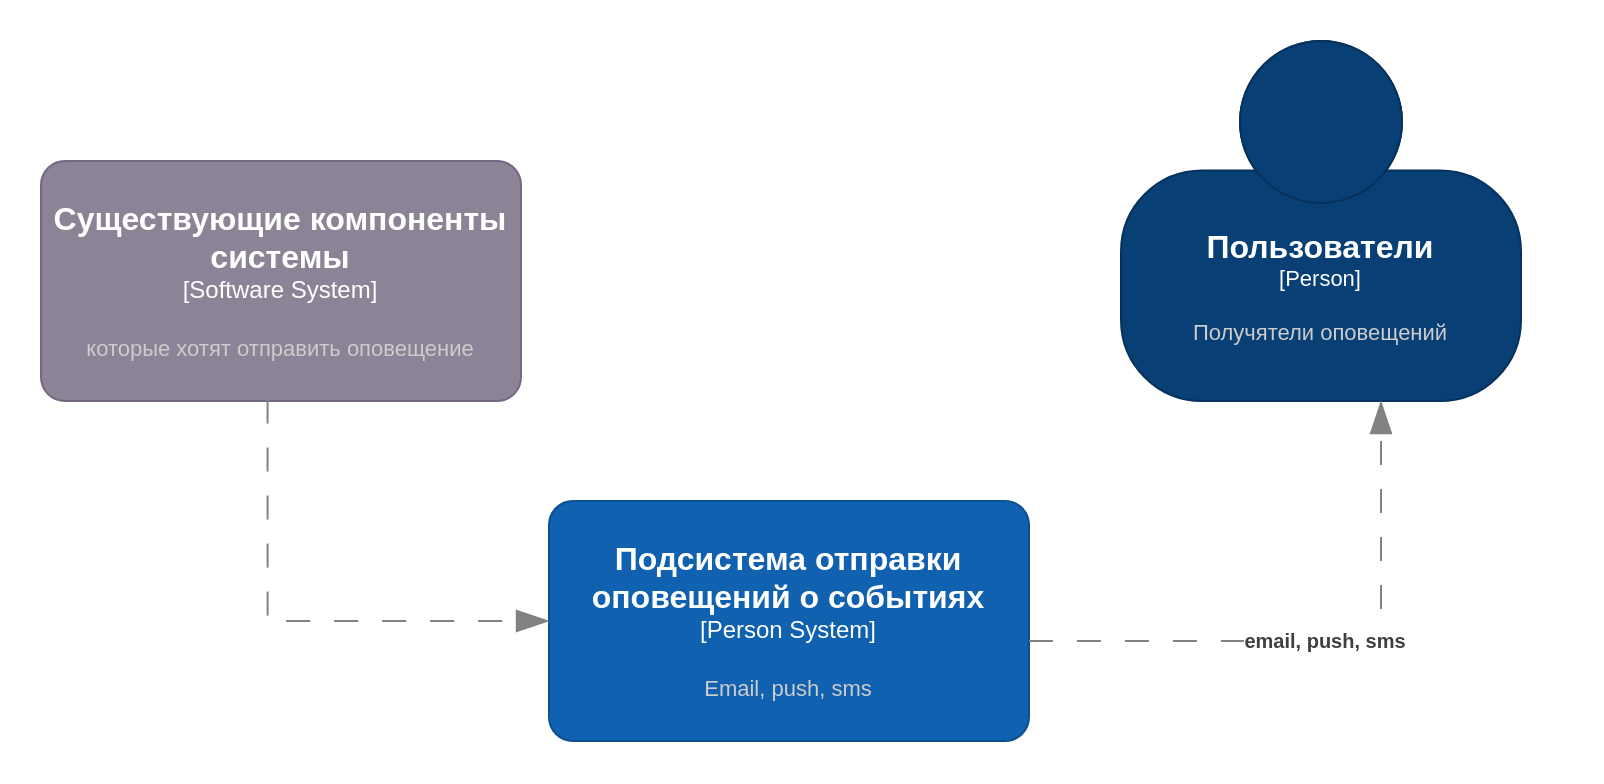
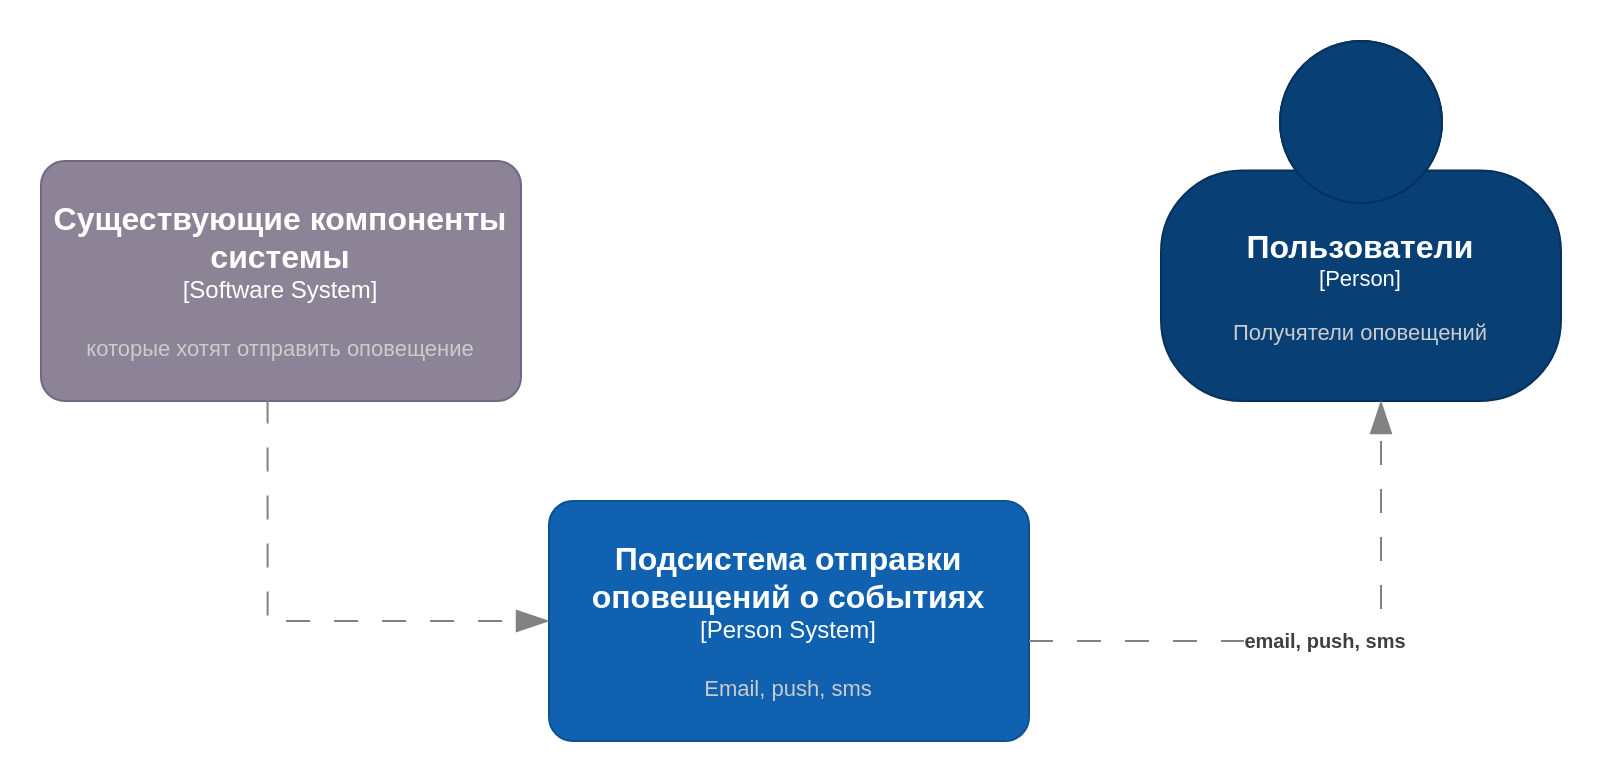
(1321, 221) -> (1361, 221)
